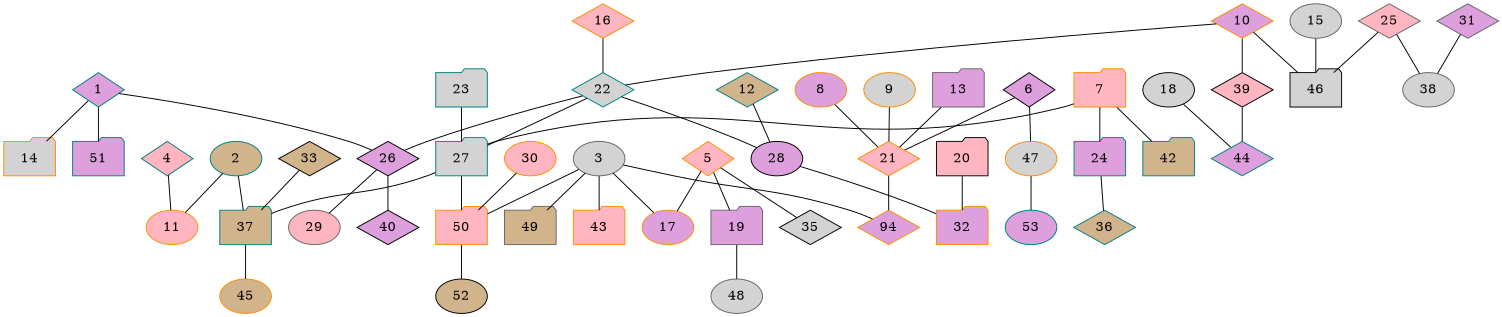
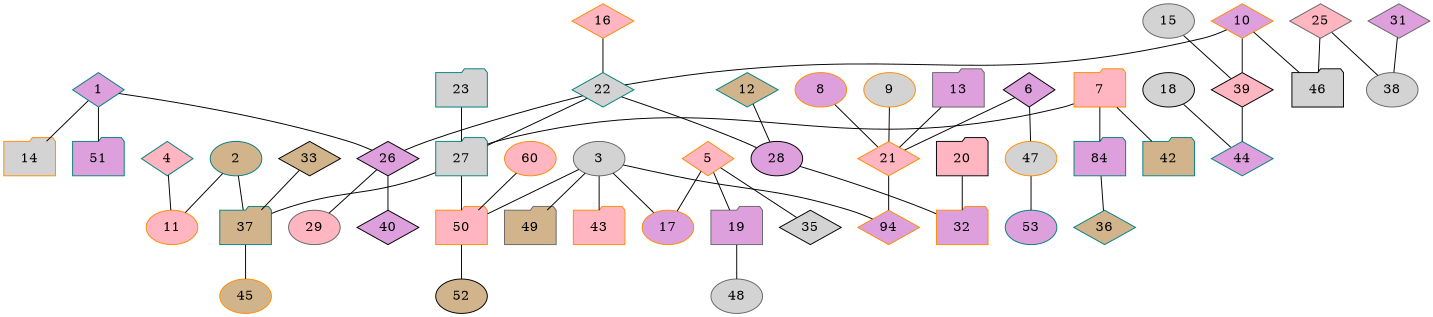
(1316, 56) -> (1207, 57)
(530, 159) -> (530, 159)
(1100, 159) -> (1100, 159)
